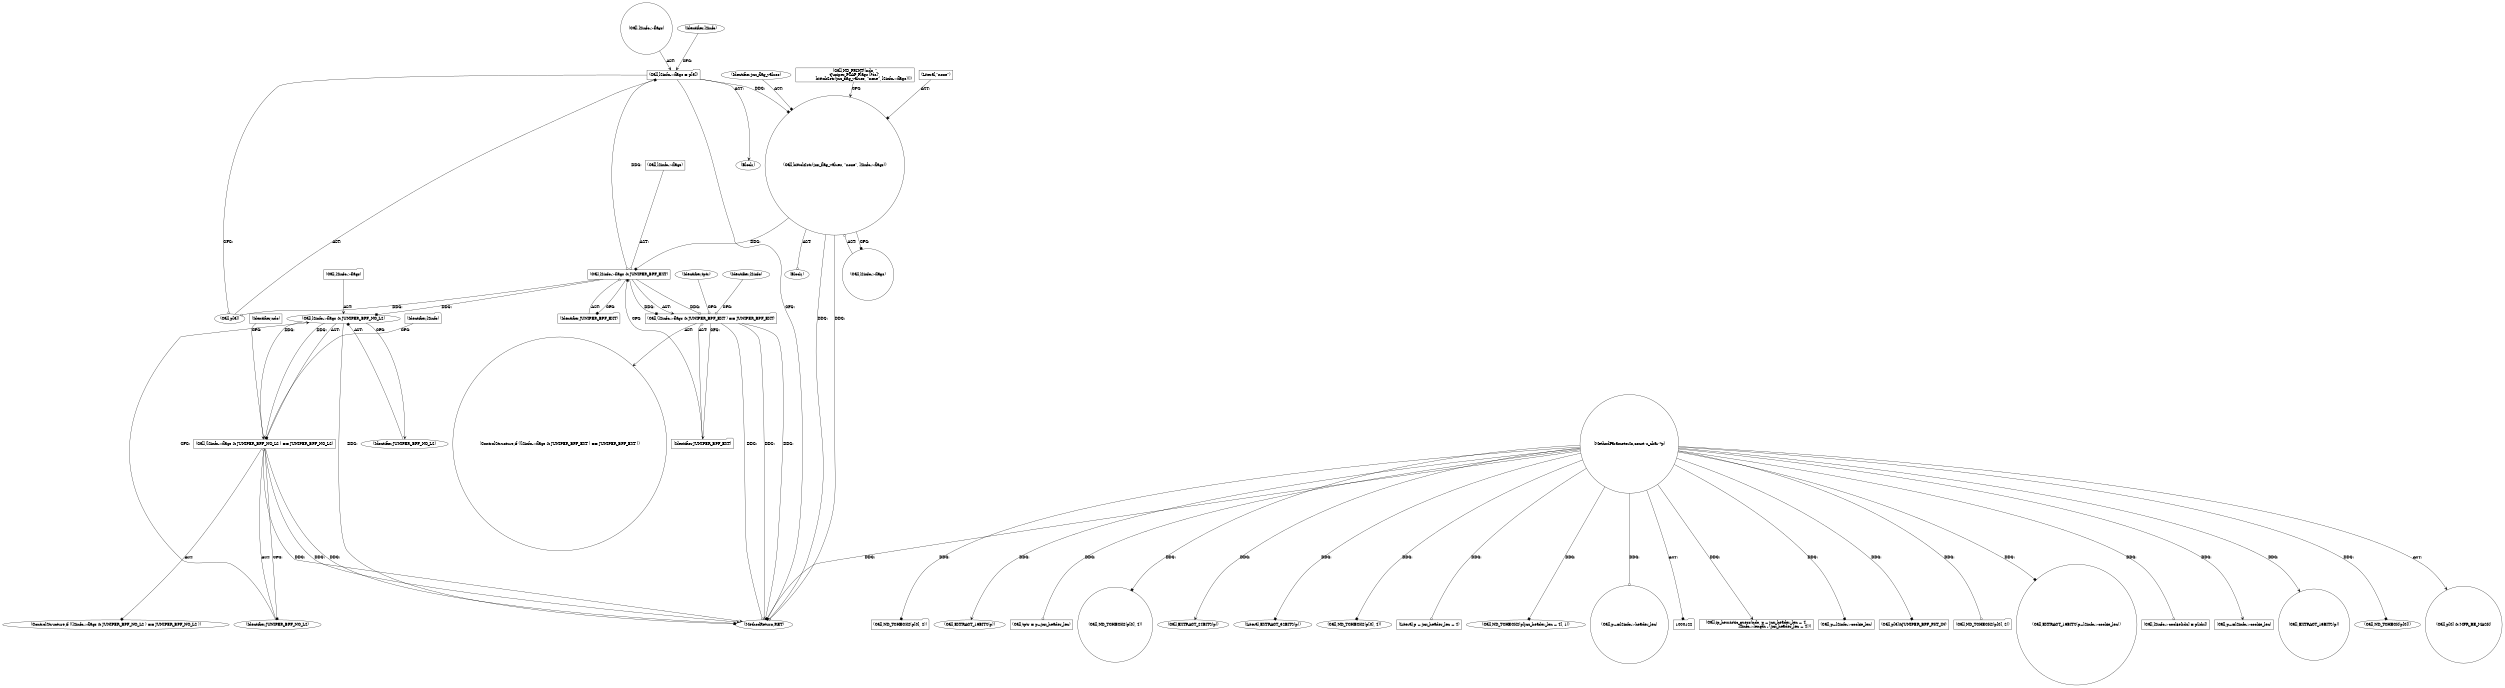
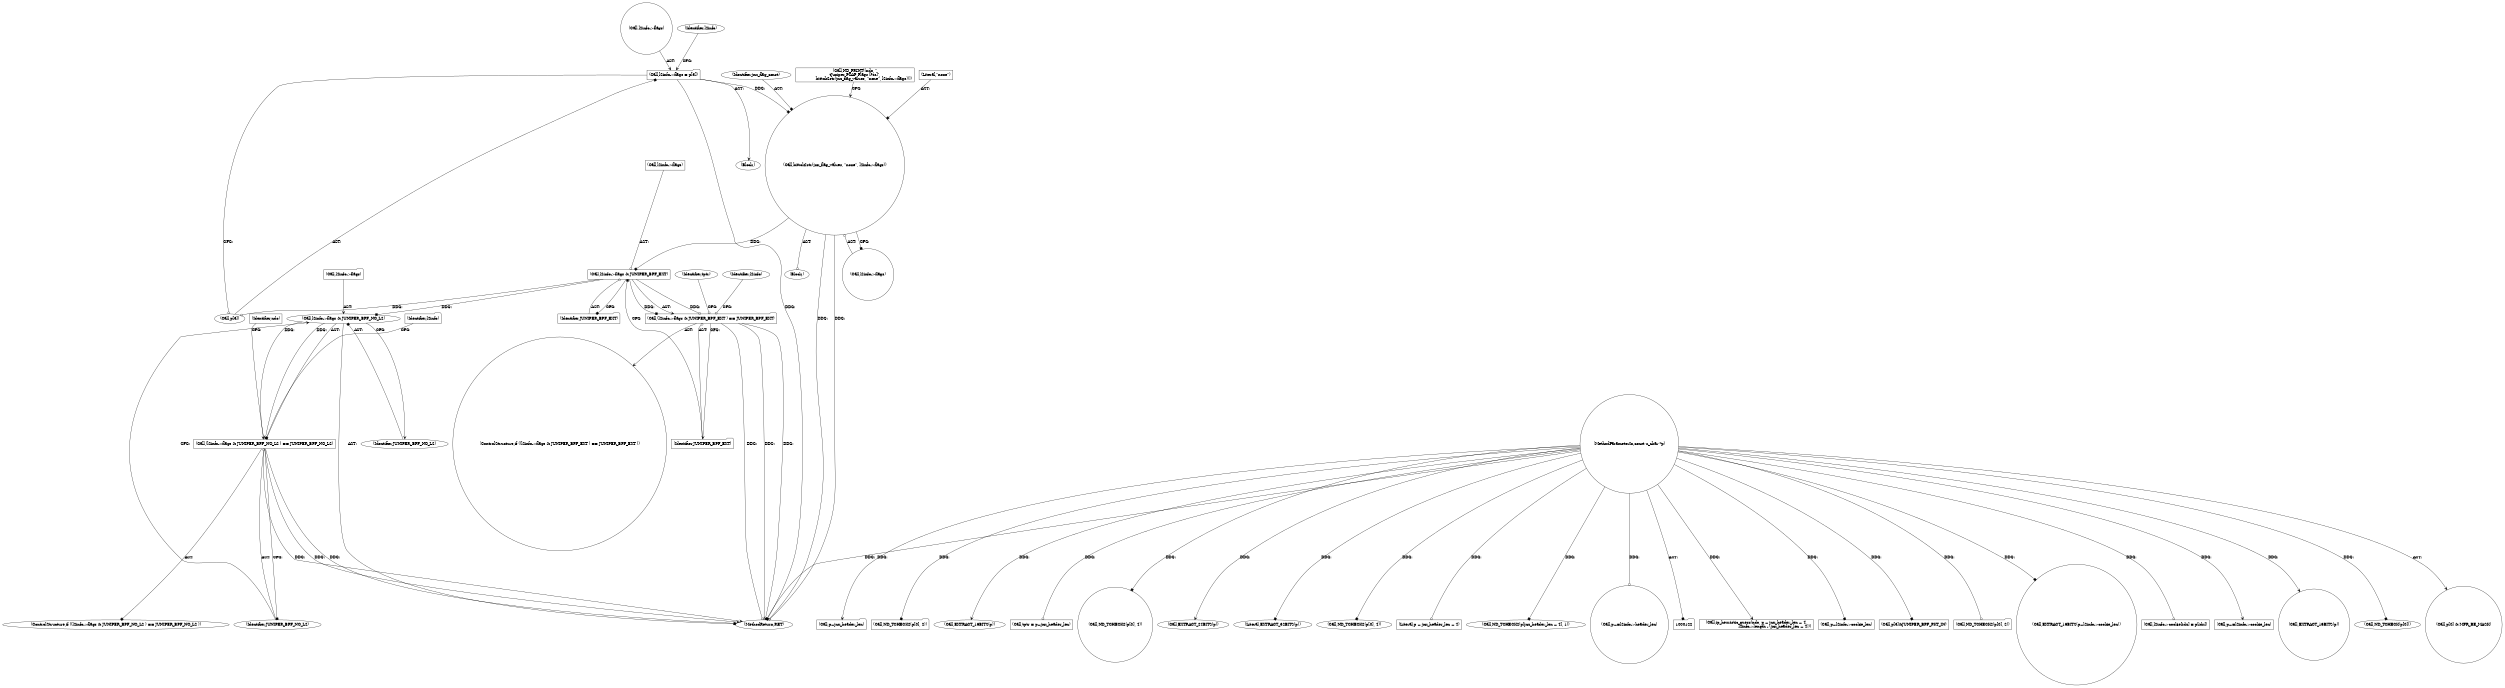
(756, 75) -> (756, 75)
(612, 167) -> none
(791, 307) -> (791, 307)
(353, 444) -> (353, 444)
none -> (841, 625)
